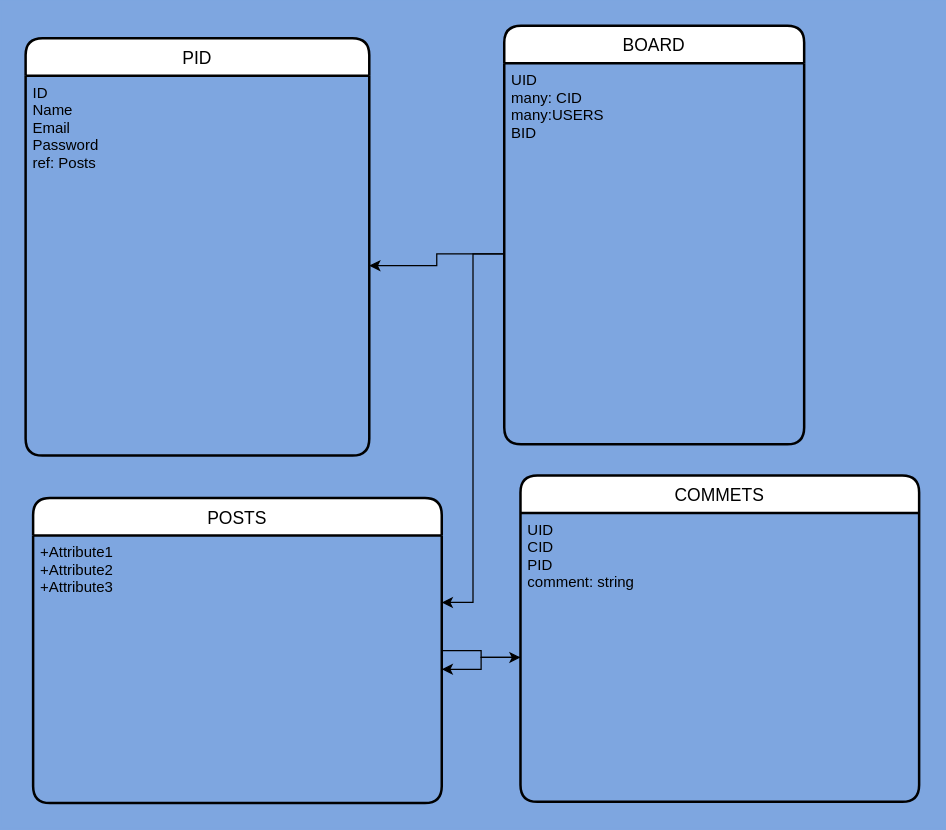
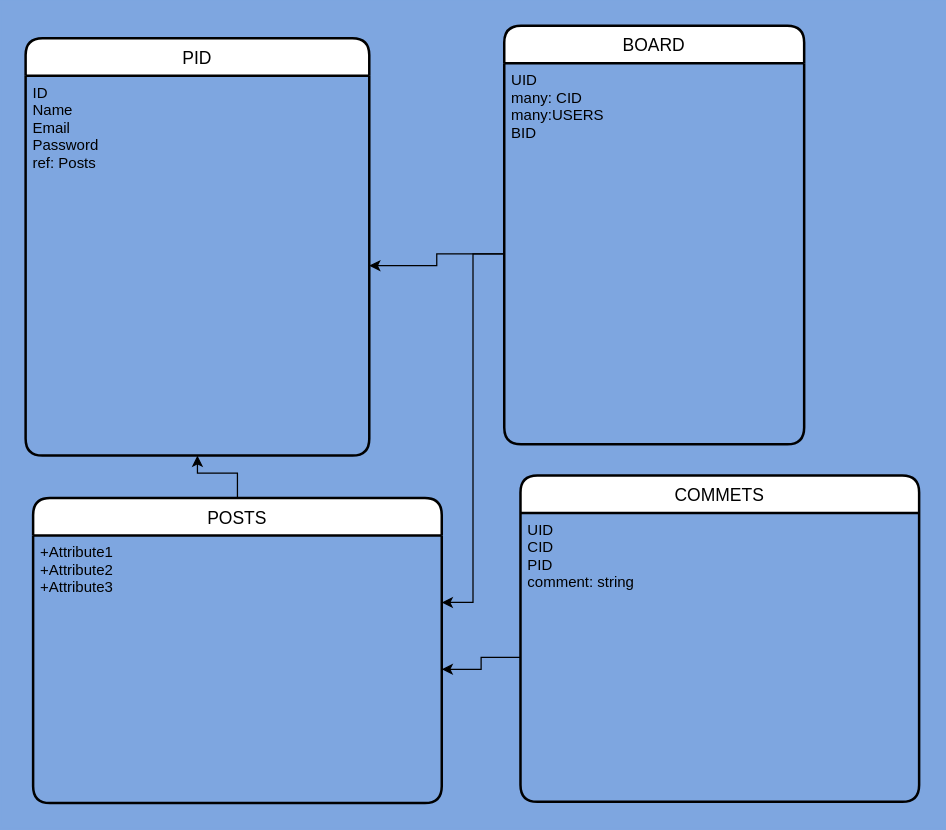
(463, 651) -> (226, 473)
